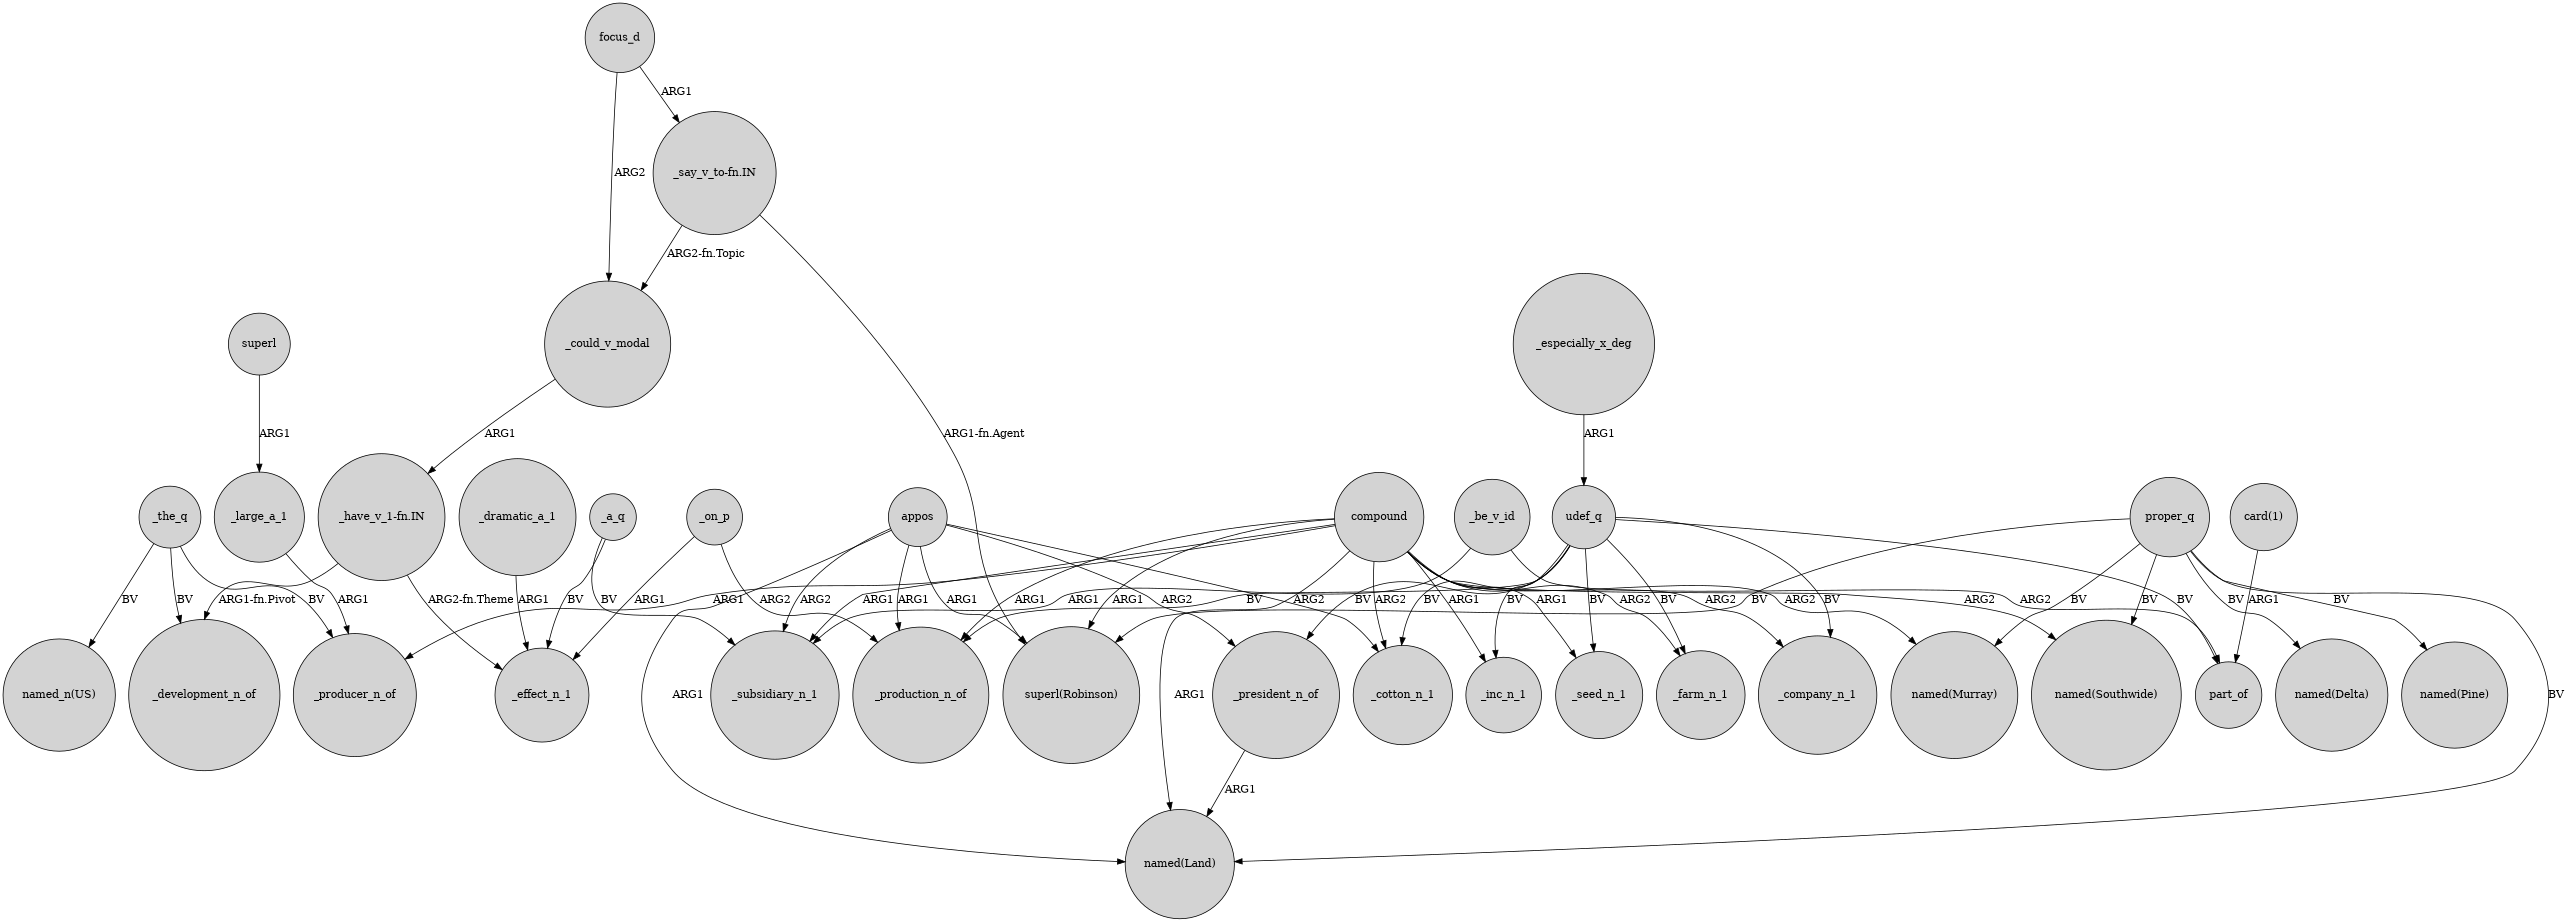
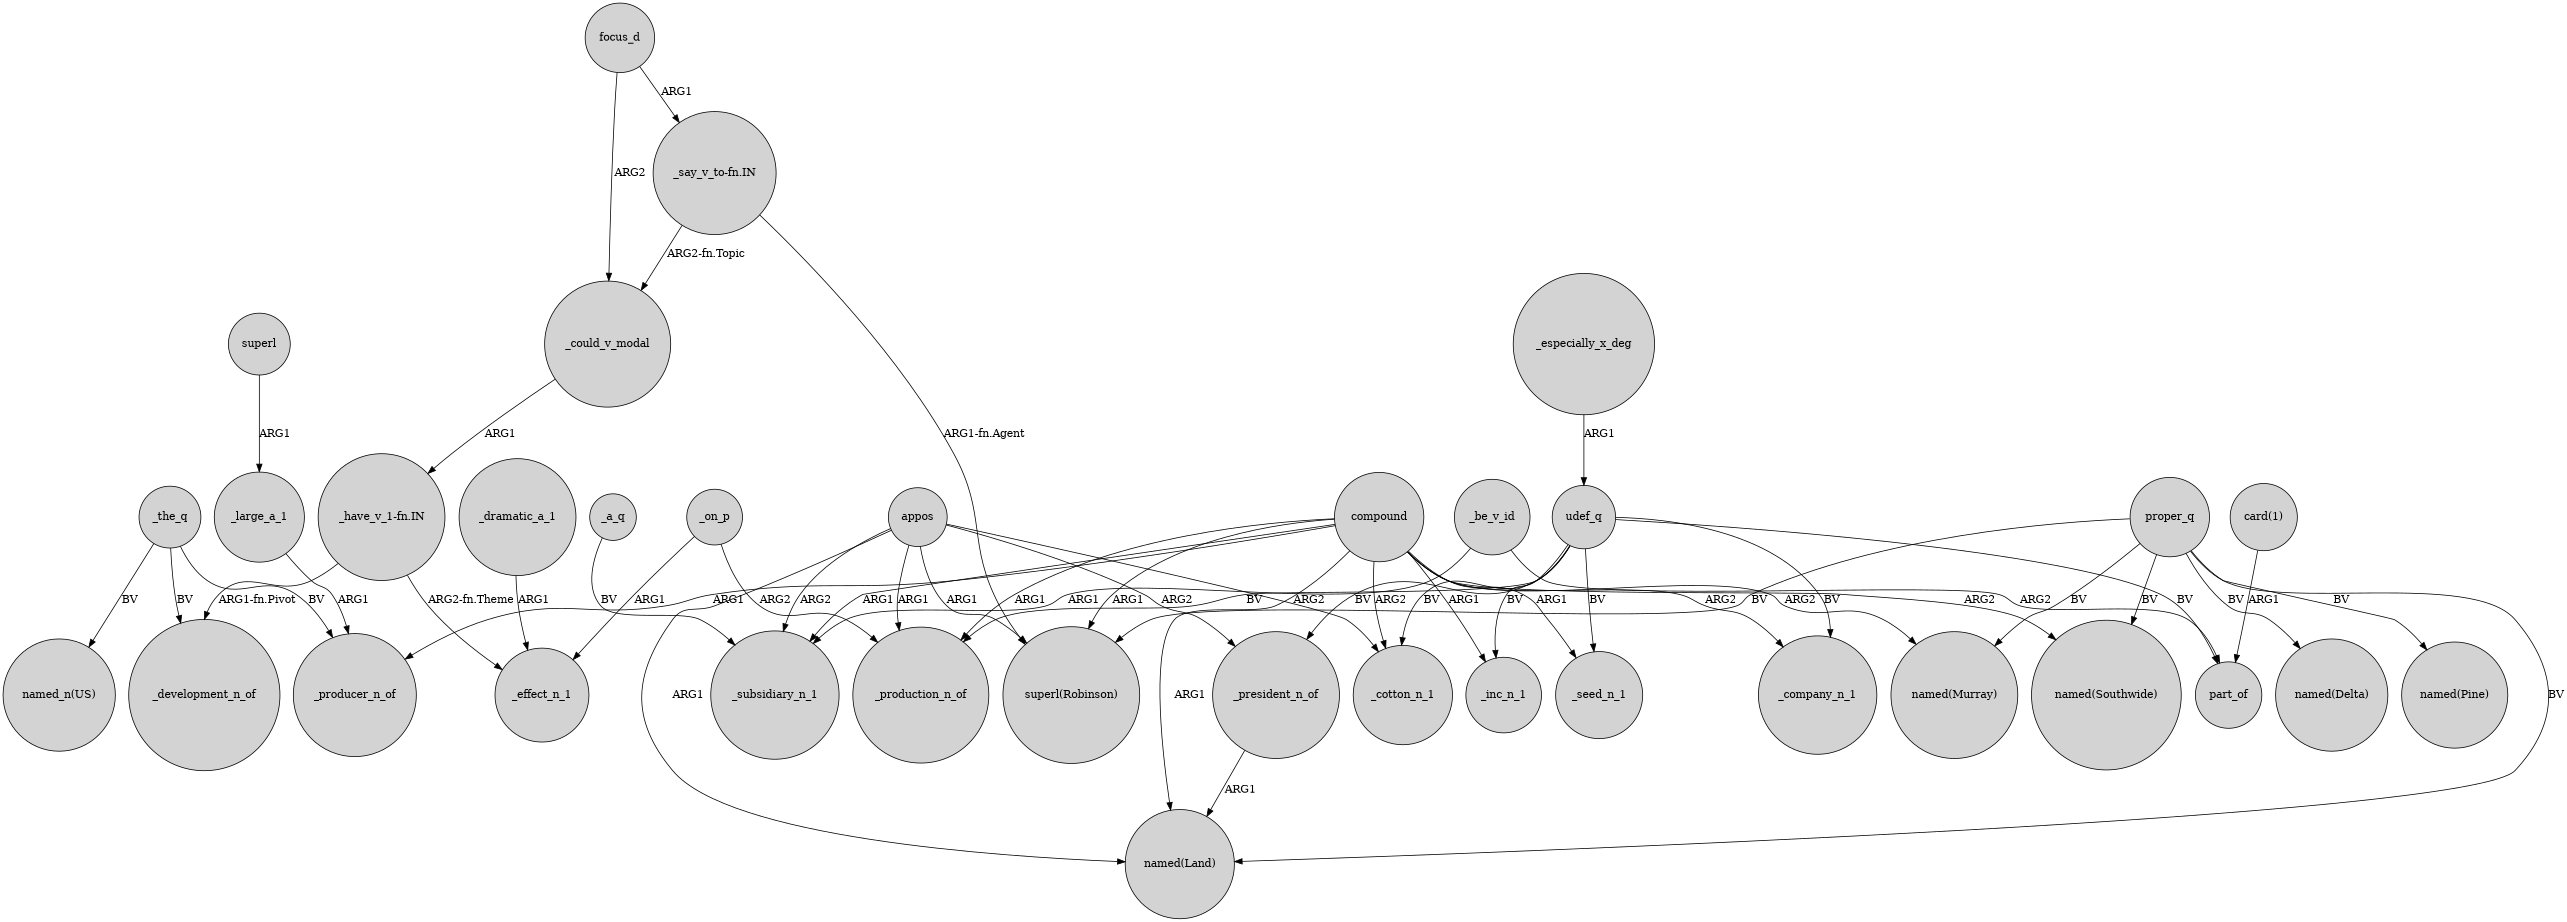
(574, 588) -> none
(1701, 695) -> none
